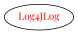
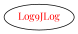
(39, 17) -> (39, 17)
